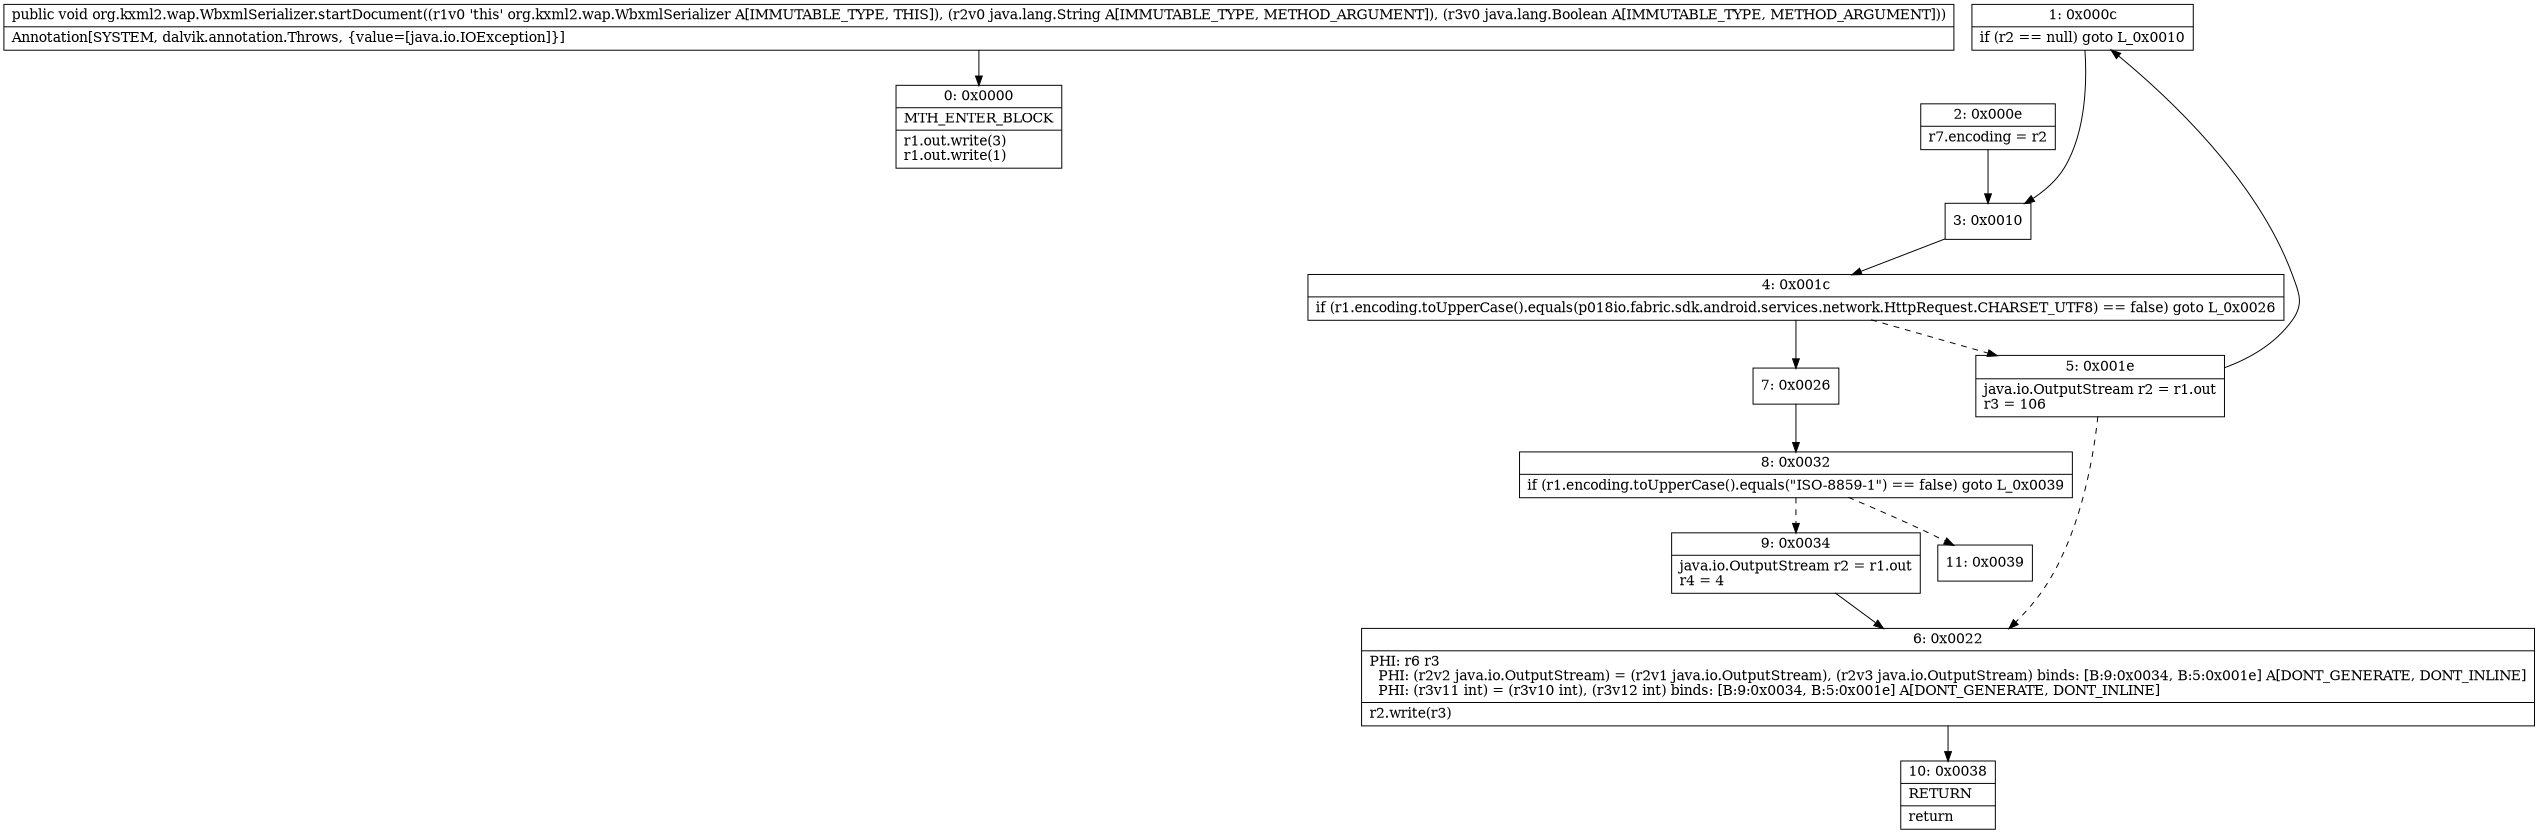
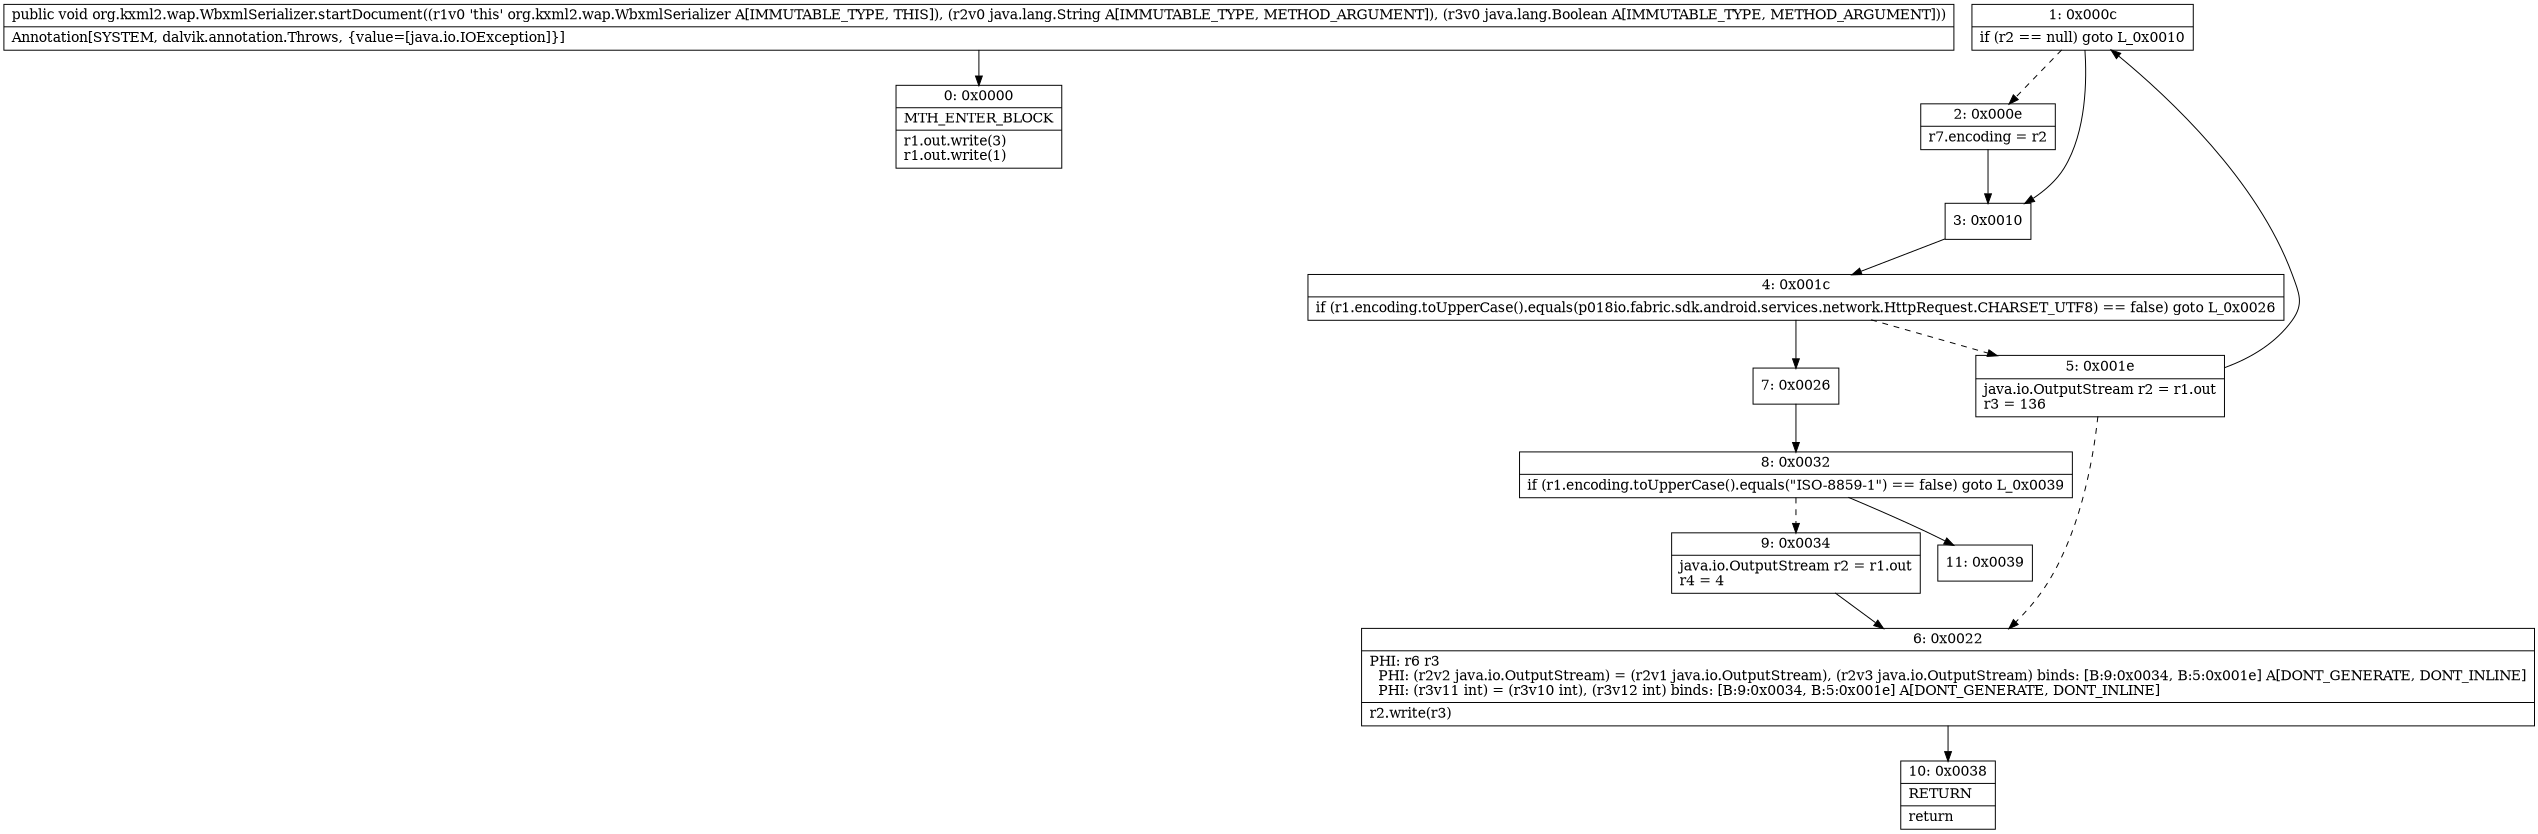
none -> (2039, 73)
(2015, 405) -> (2015, 405)
(1897, 518) -> (1897, 518)
